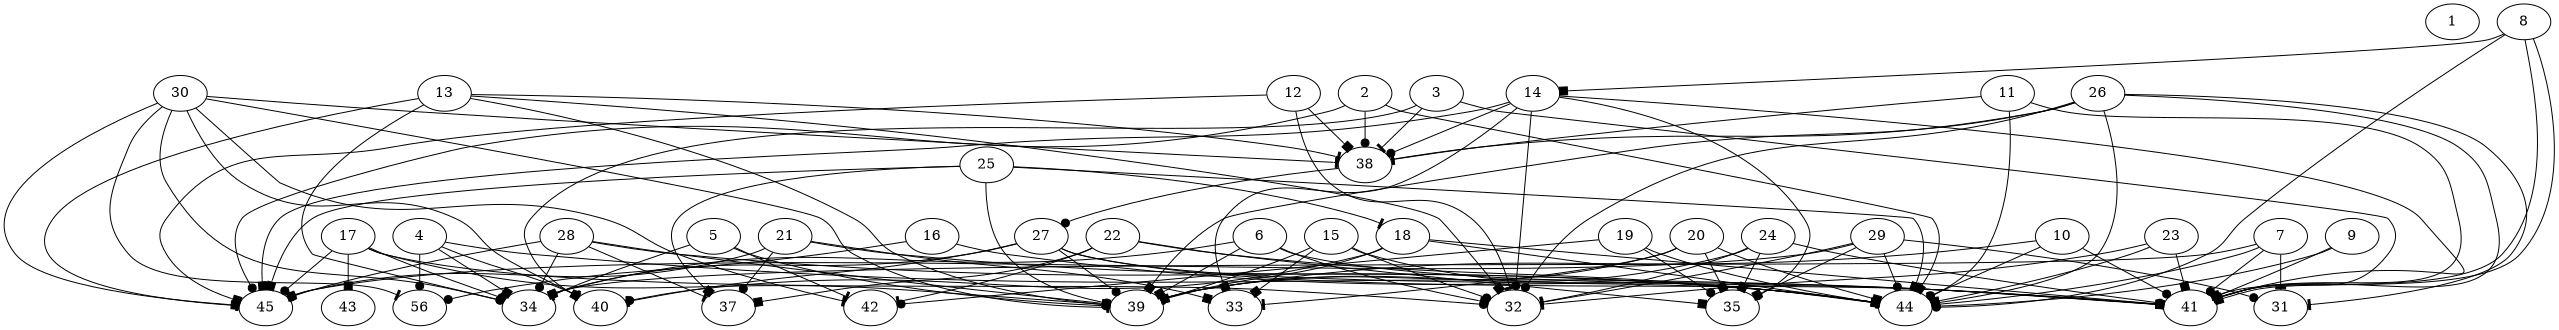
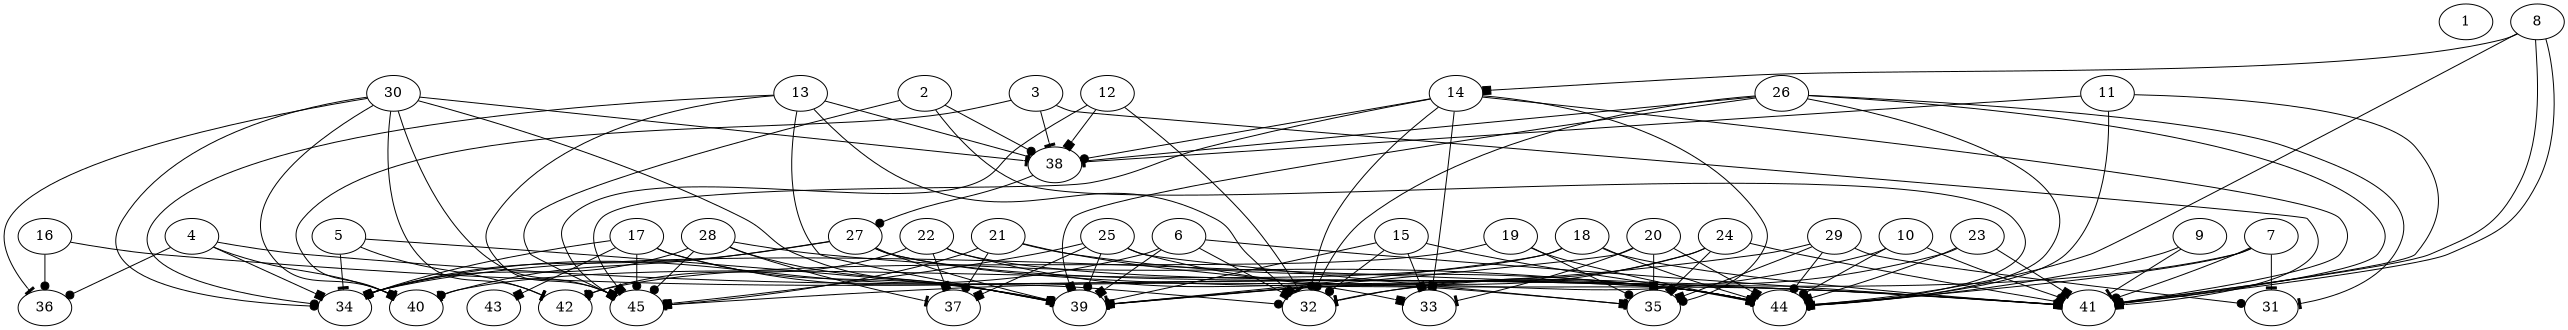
(1234, 189) -> (1374, 280)
(1699, 275) -> none
(420, 308) -> (45, 308)
